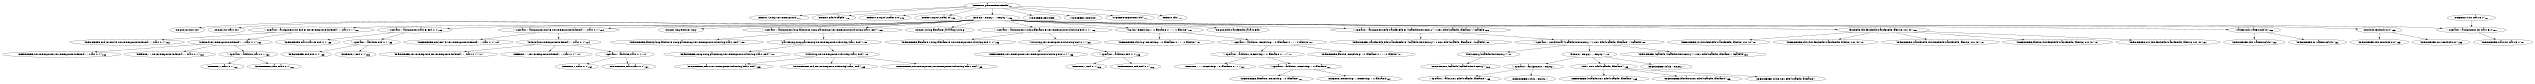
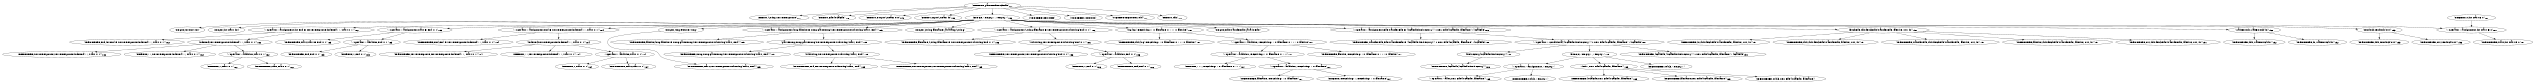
(782, 60) -> (623, 49)
